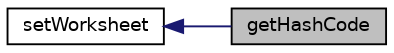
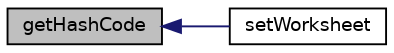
(207, 26) -> (206, 26)
